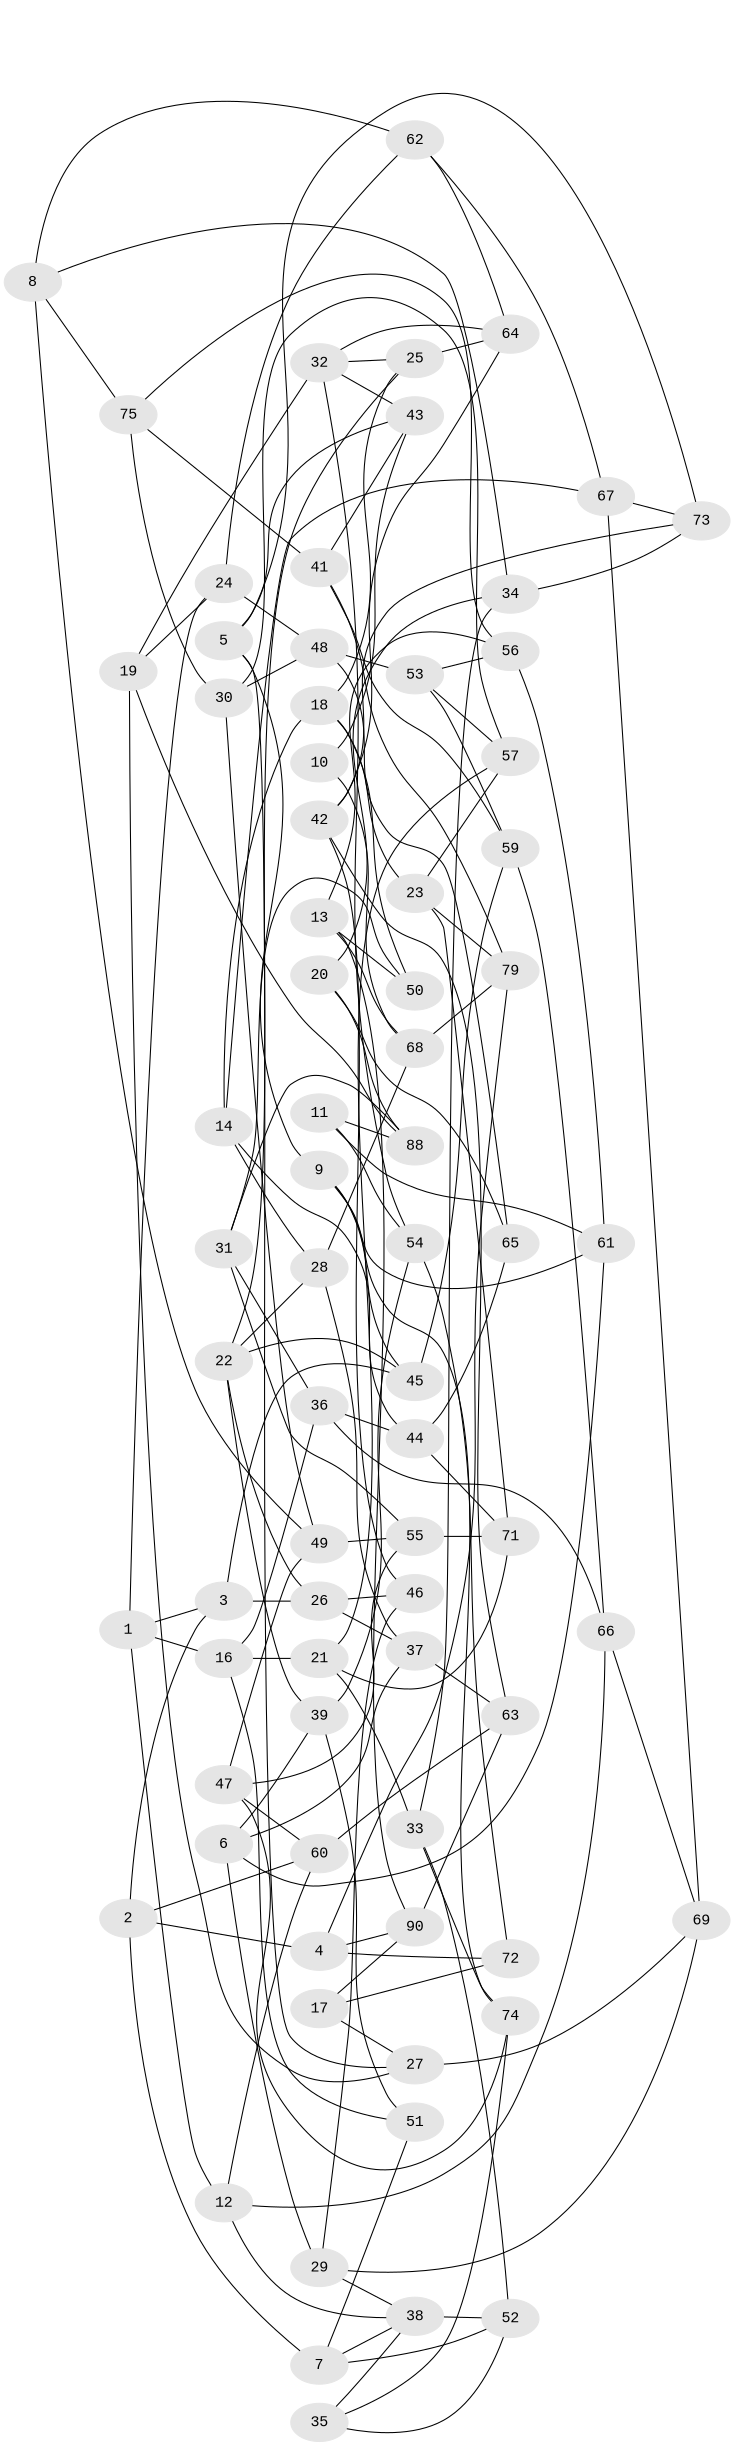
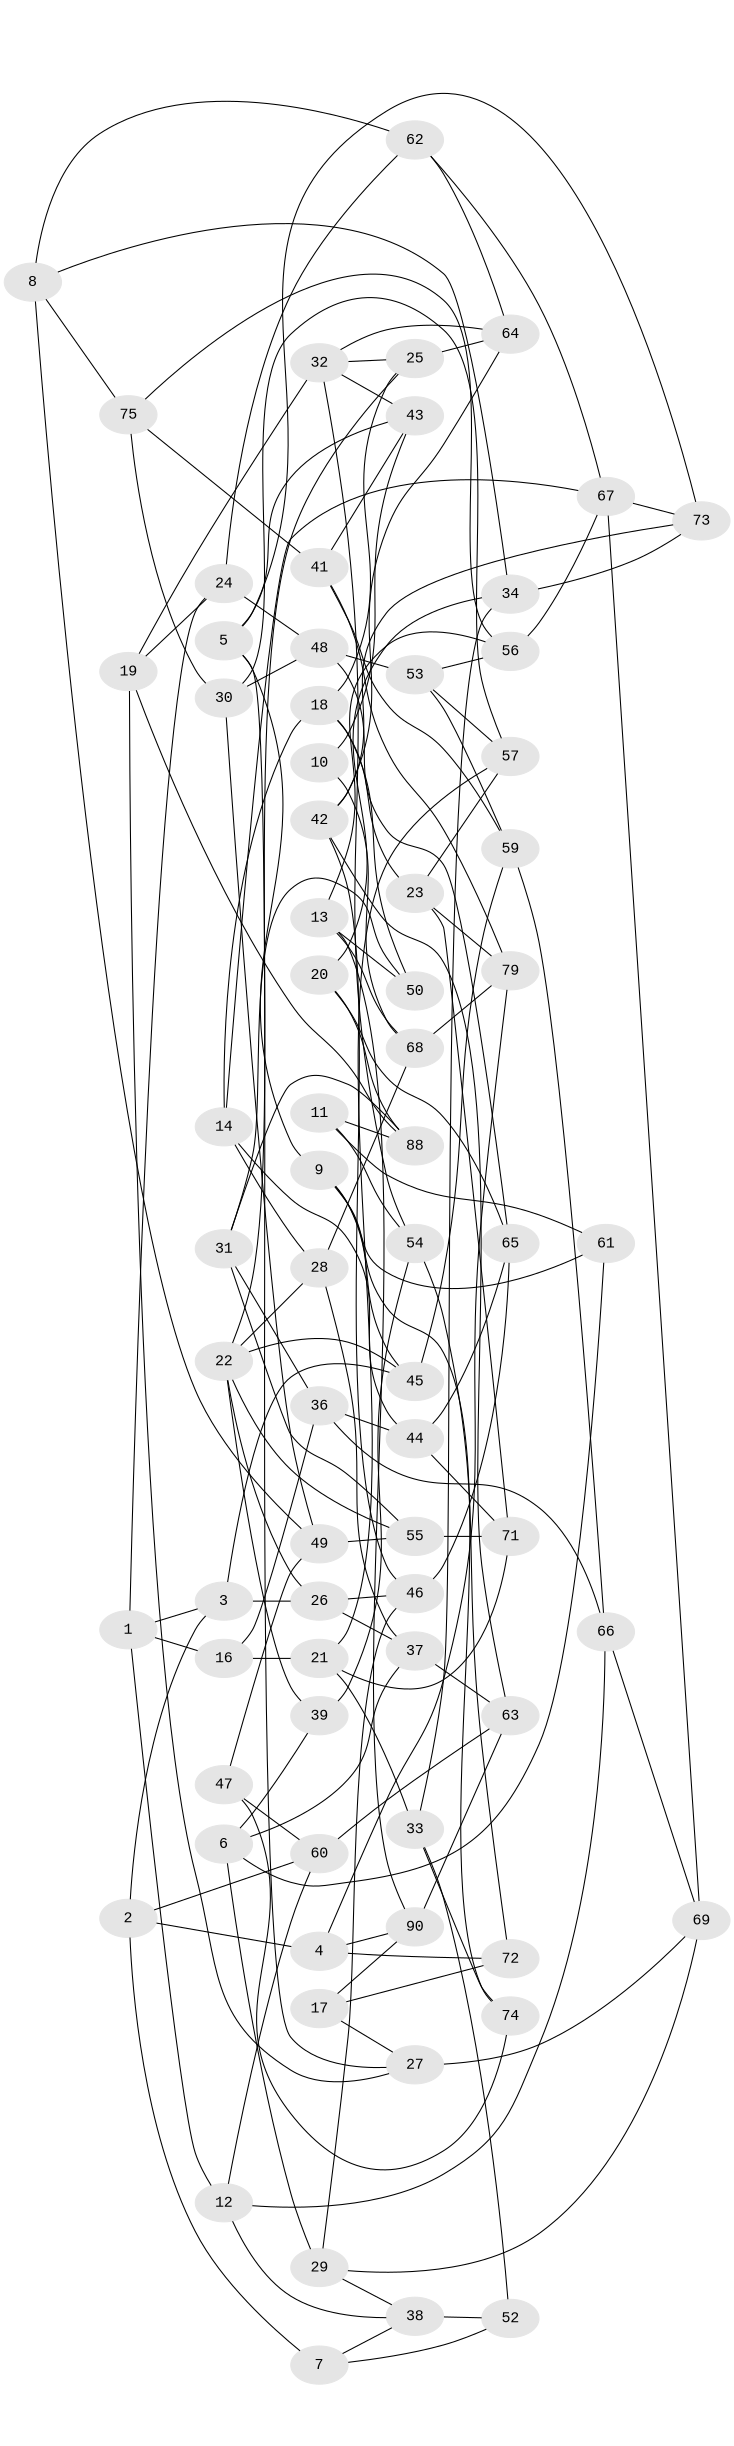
(578, 944) -> (568, 575)
none -> (490, 1426)
(355, 1735) -> (289, 1468)
(415, 2122) -> none
(319, 2422) -> none
